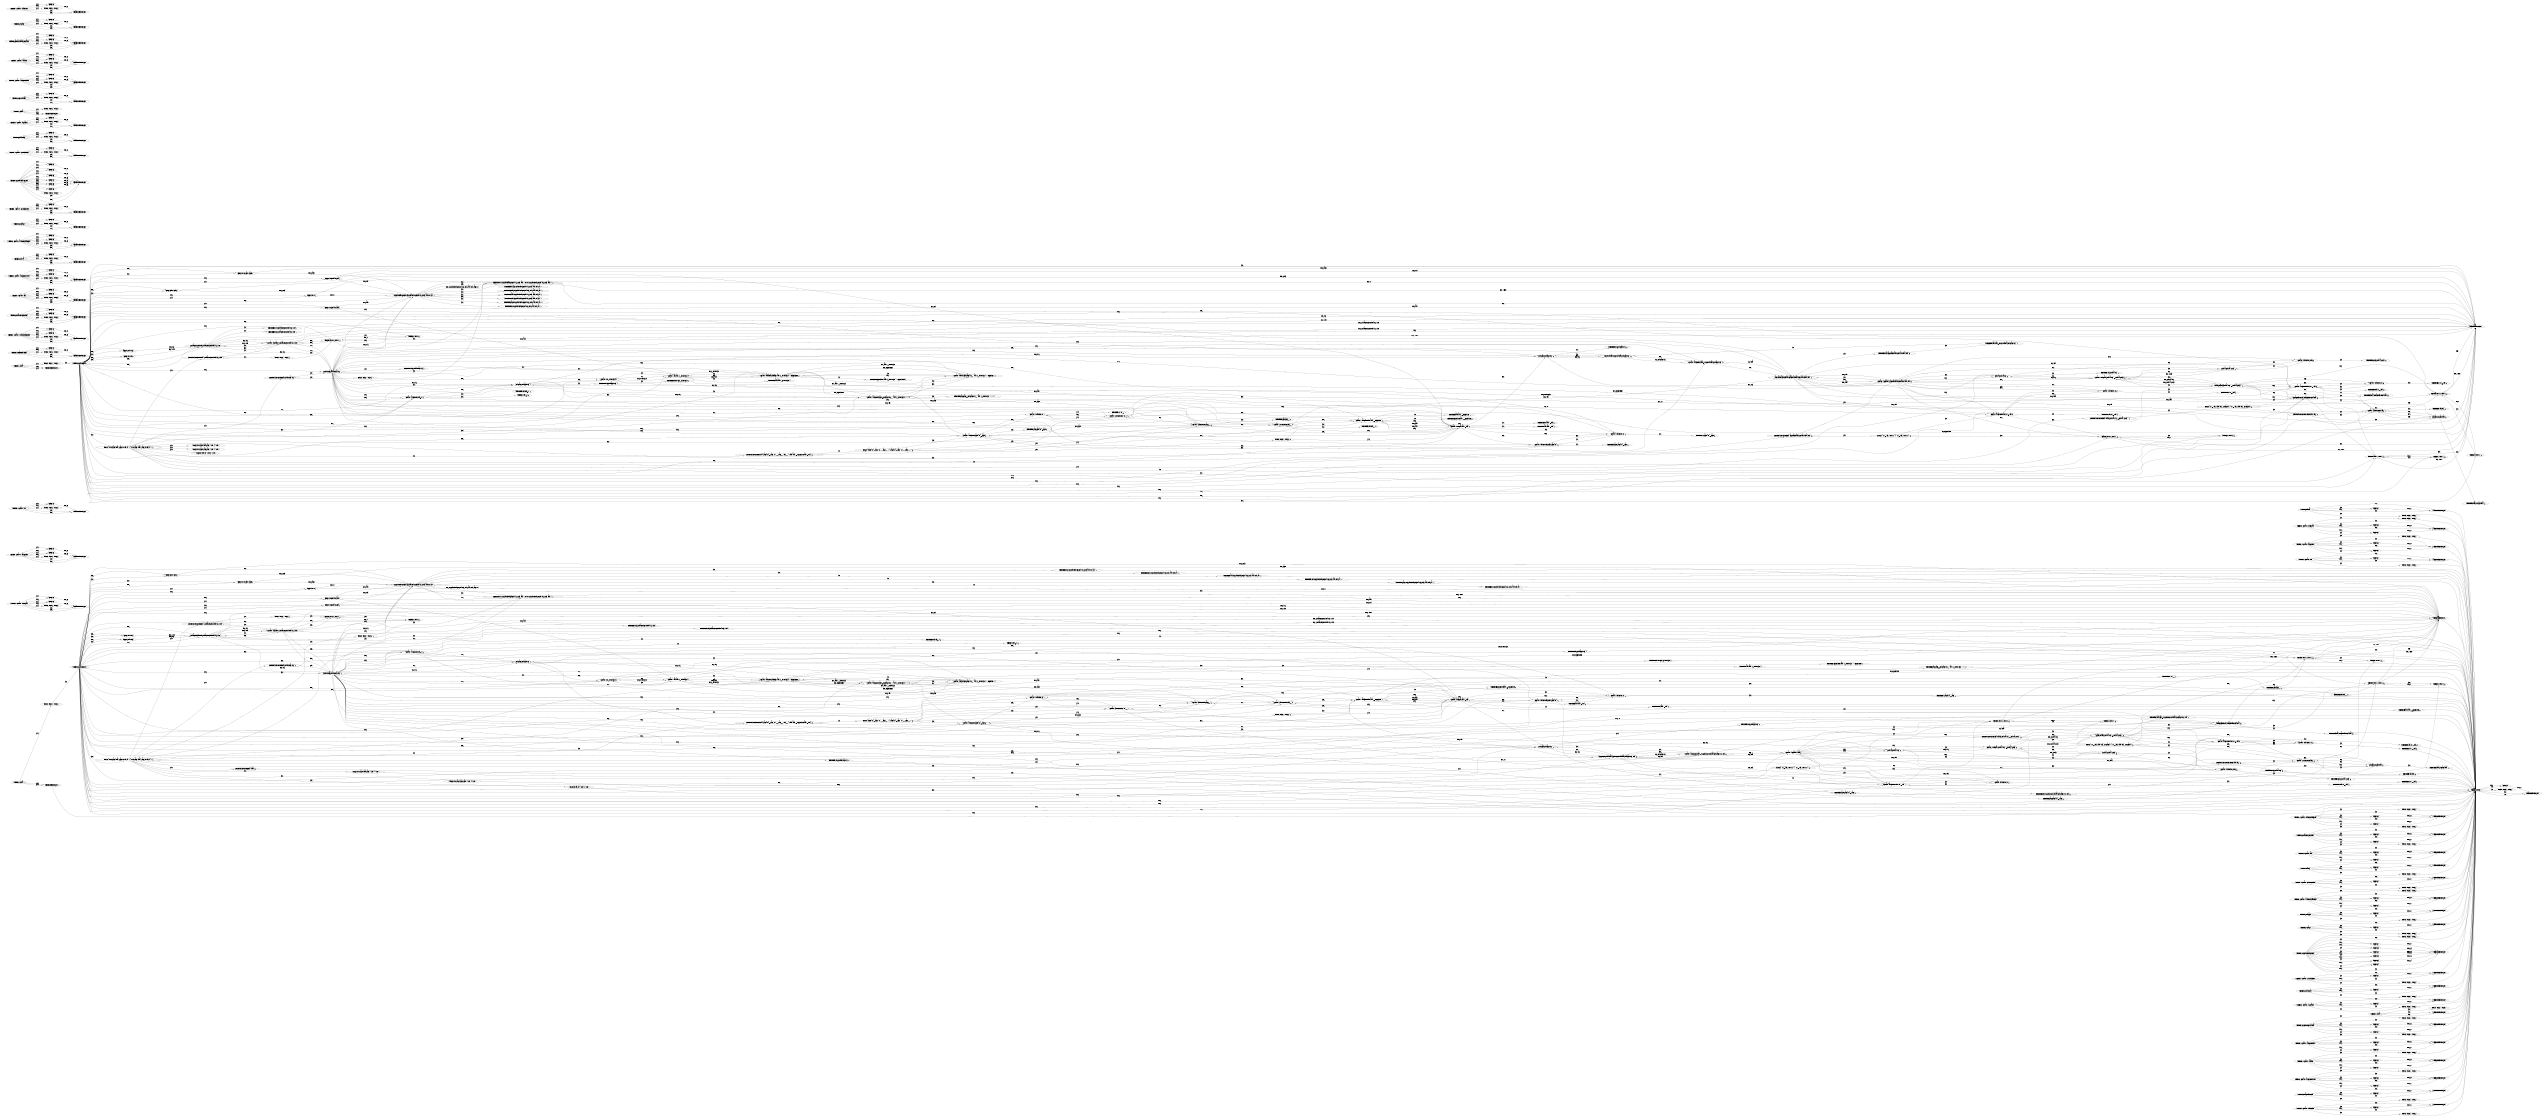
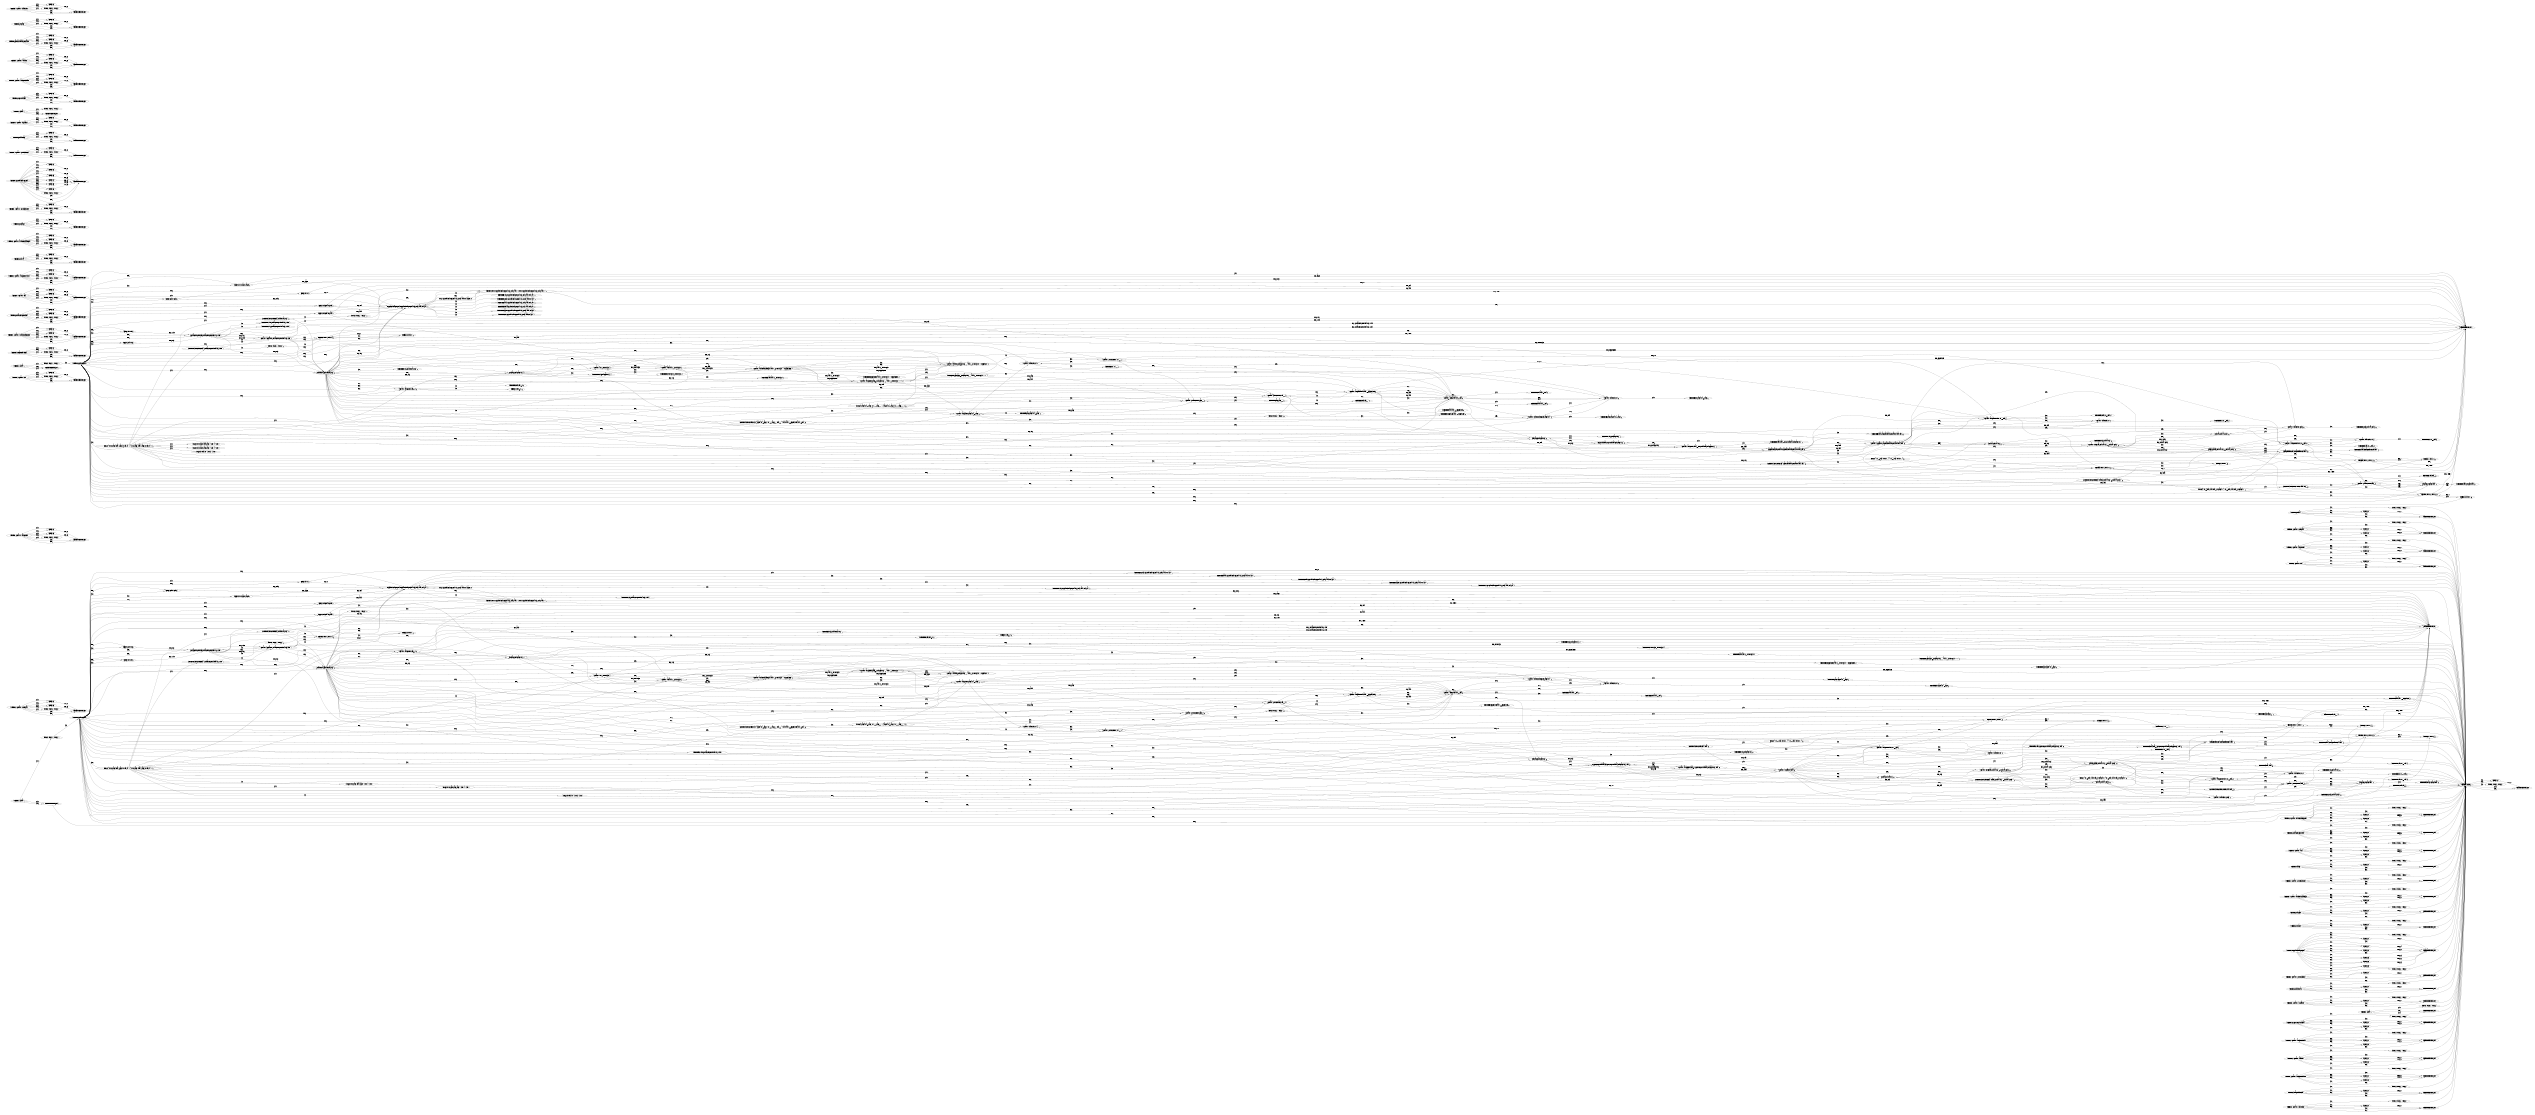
(1947, 349) -> (1743, 445)
none -> (1738, 764)
none -> (2266, 766)
